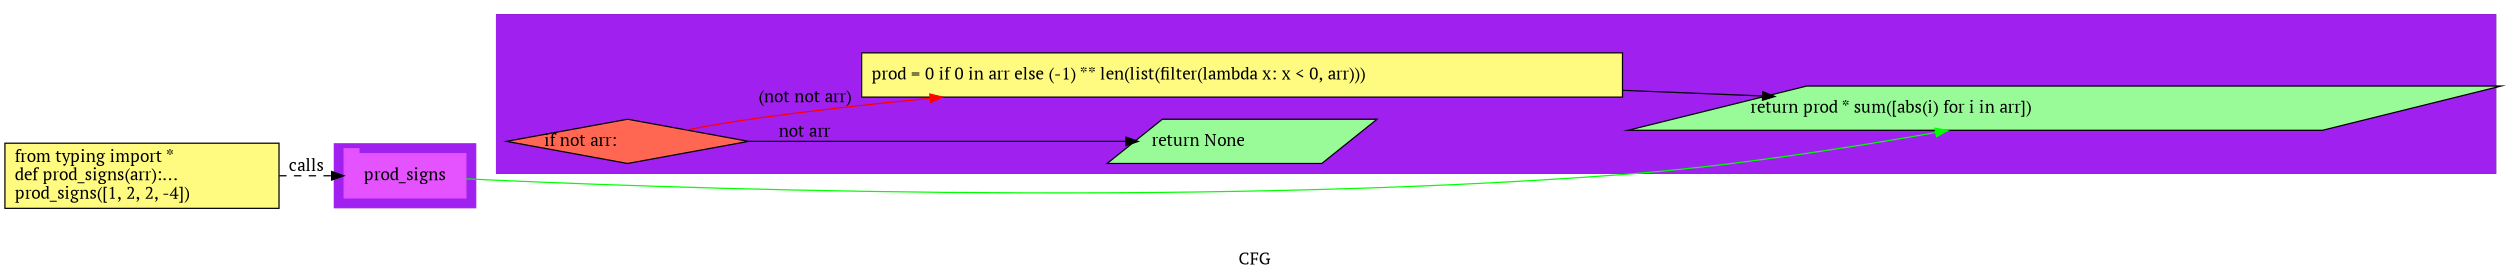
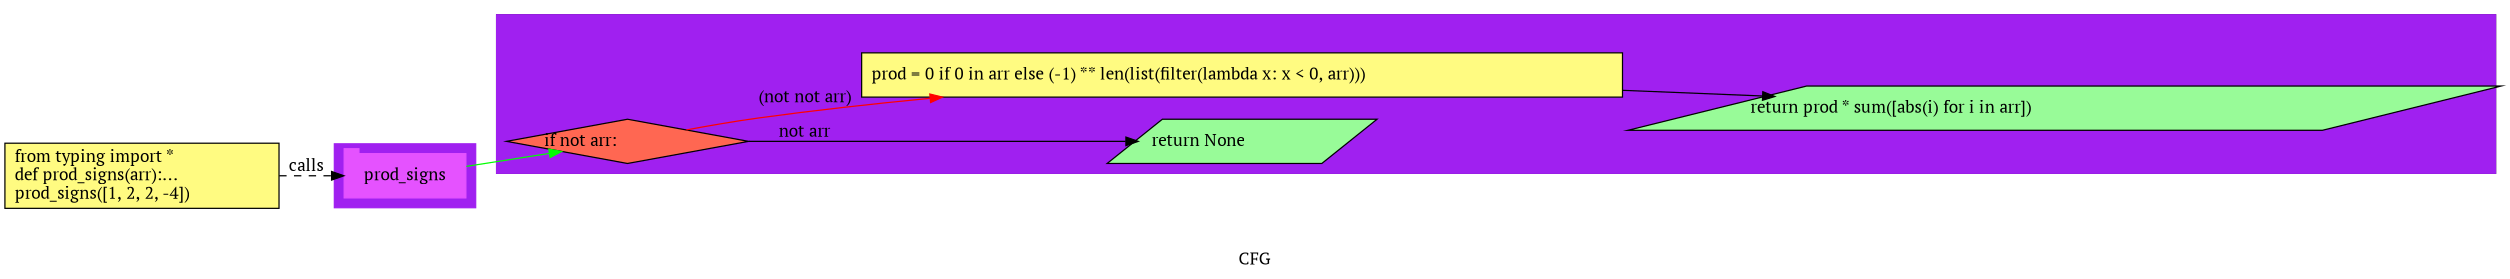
(1202, 192) -> (508, 160)
